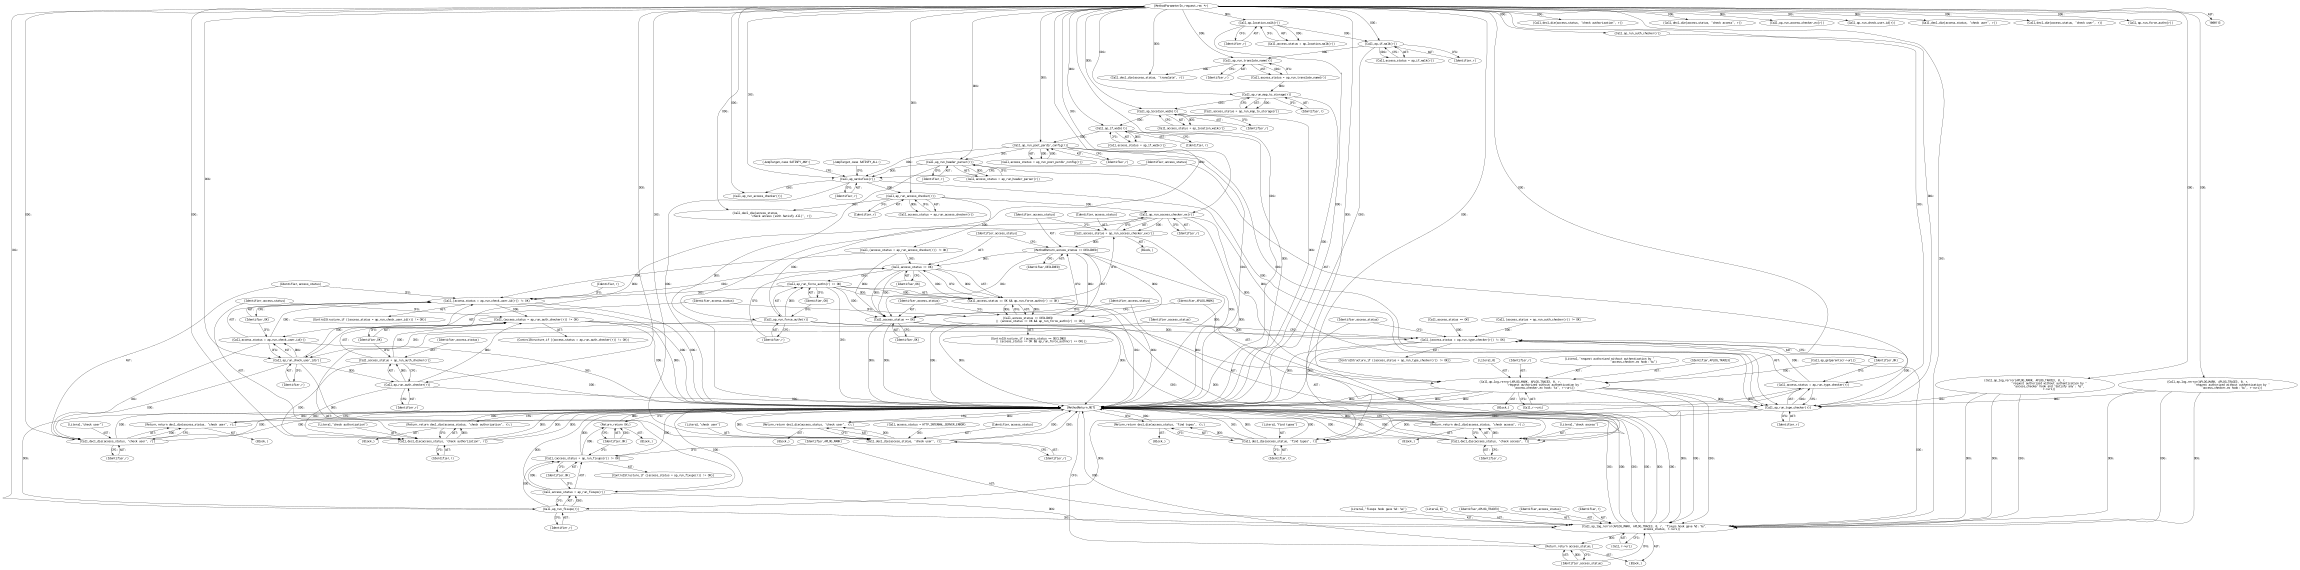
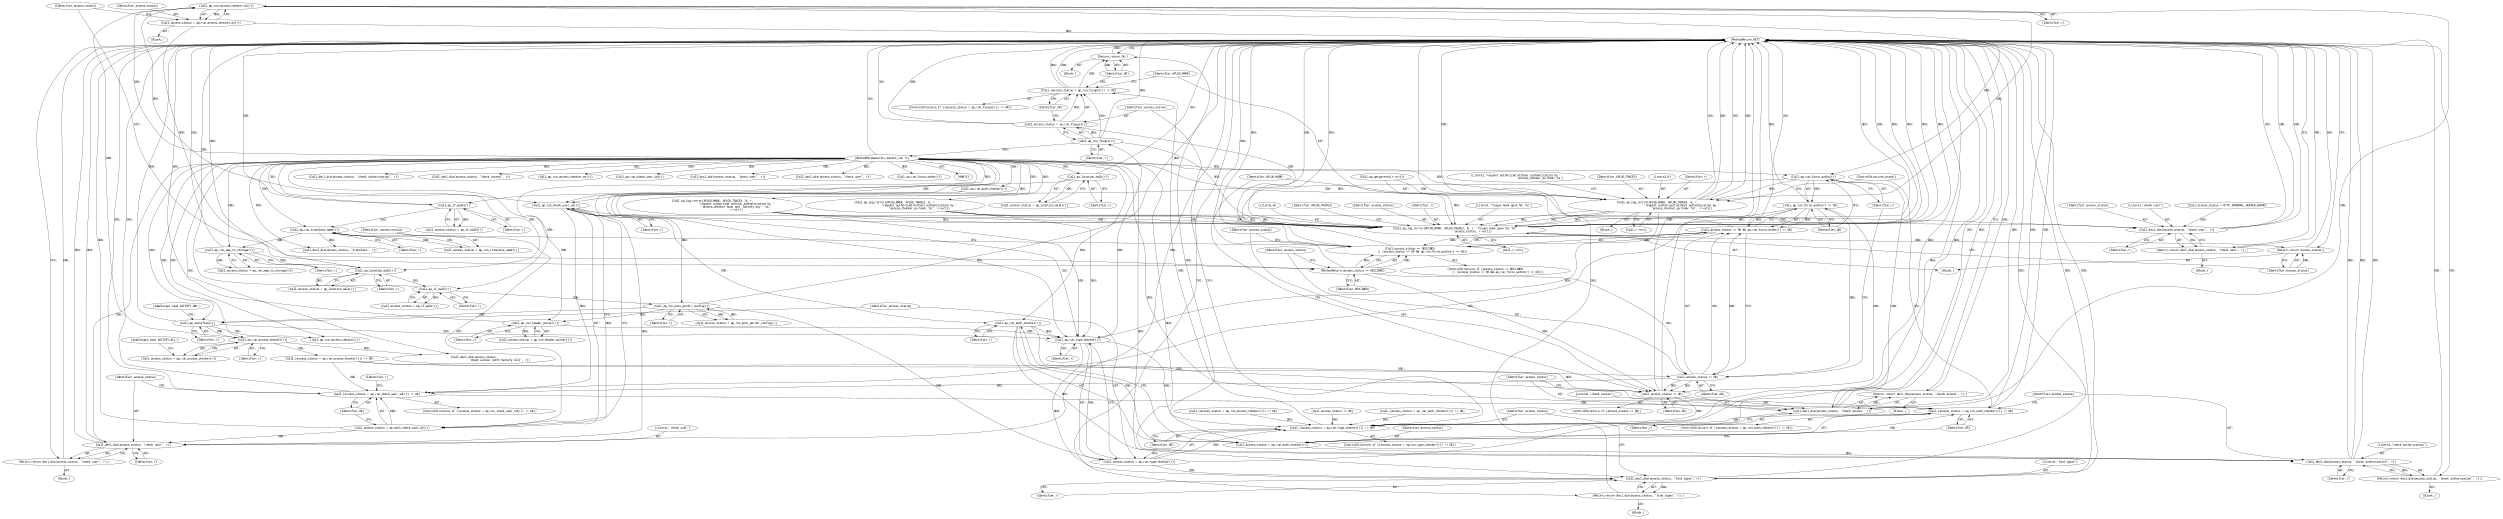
(16, 15) -> (993, 150)
(1278, 86) -> (273, 240)
(898, 167) -> none
(857, 170) -> (166, 349)
none -> (1876, 177)
none -> (1177, 273)
(1097, 287) -> (1774, 216)
(1398, 332) -> (913, 373)
(269, 340) -> (392, 428)
(651, 401) -> (1185, 262)
none -> (1233, 411)
none -> (1607, 411)
